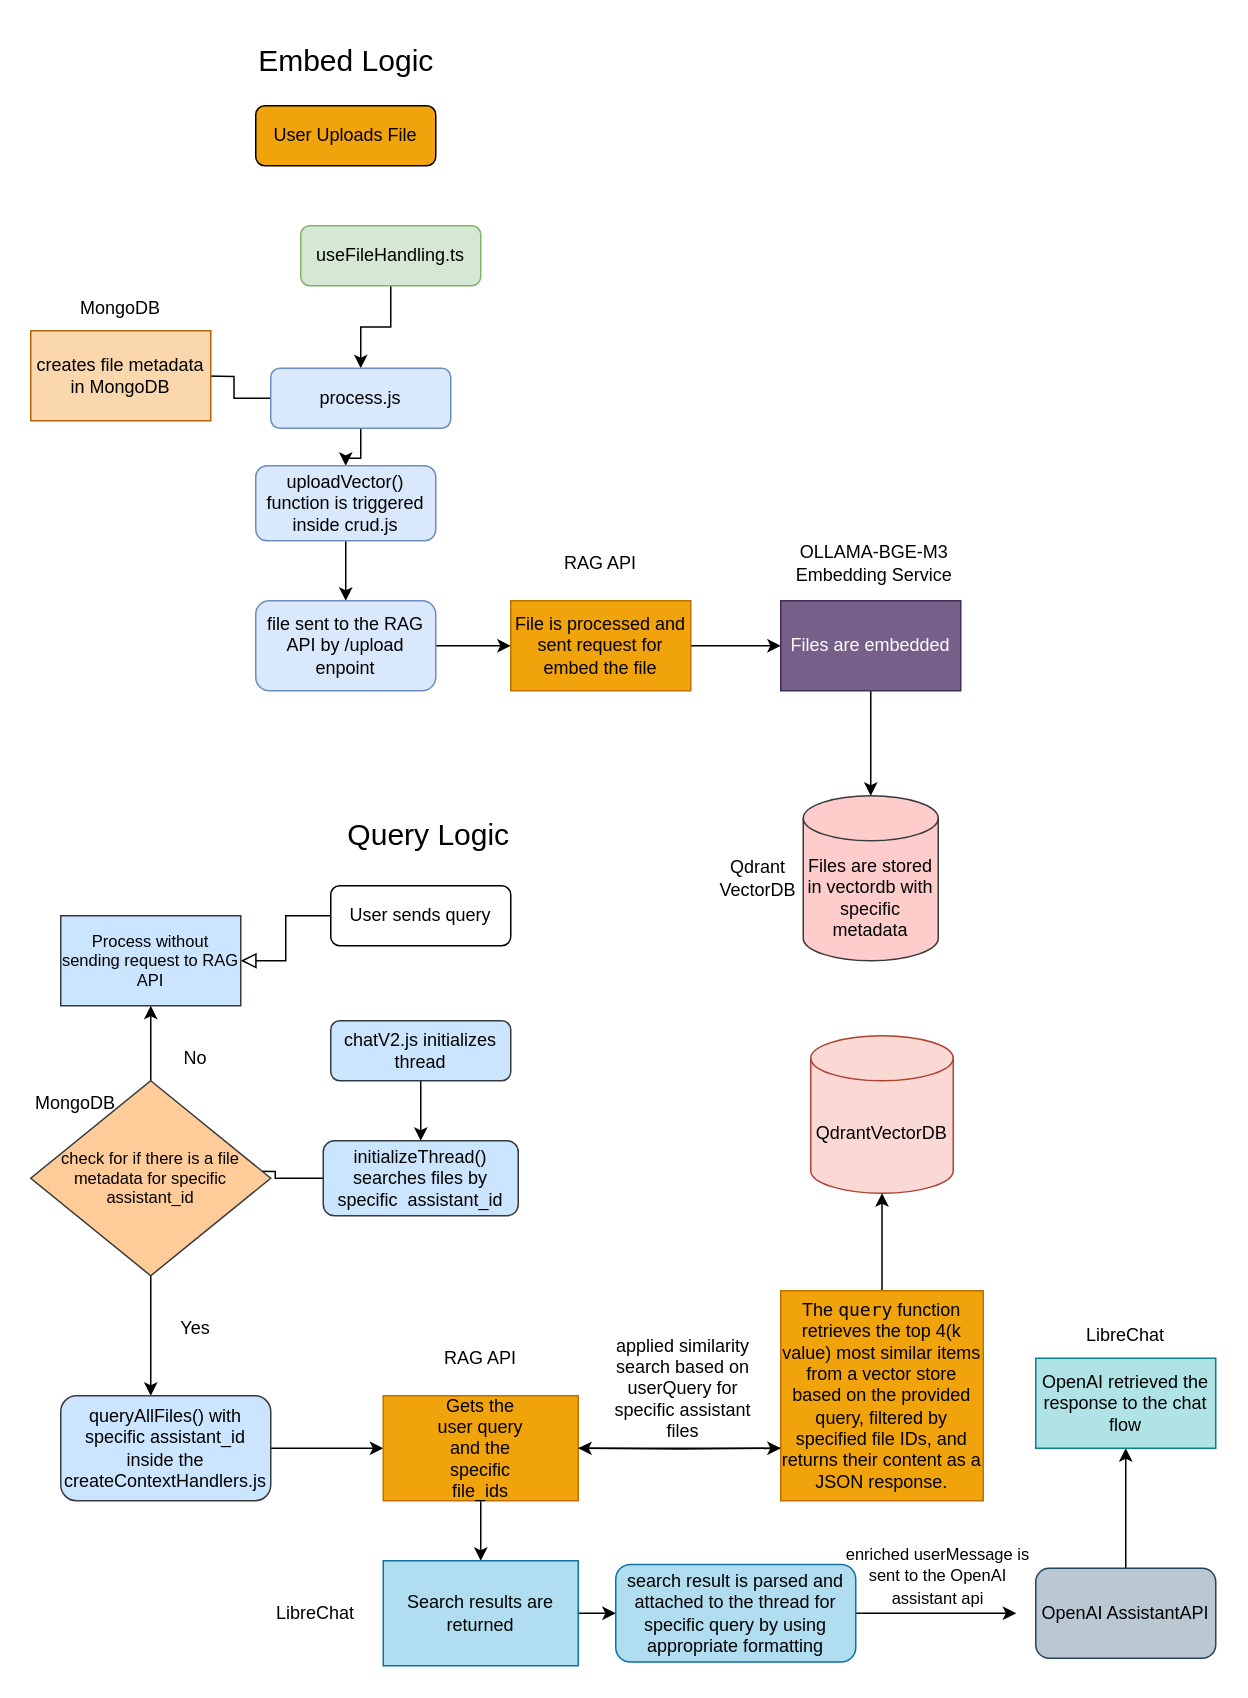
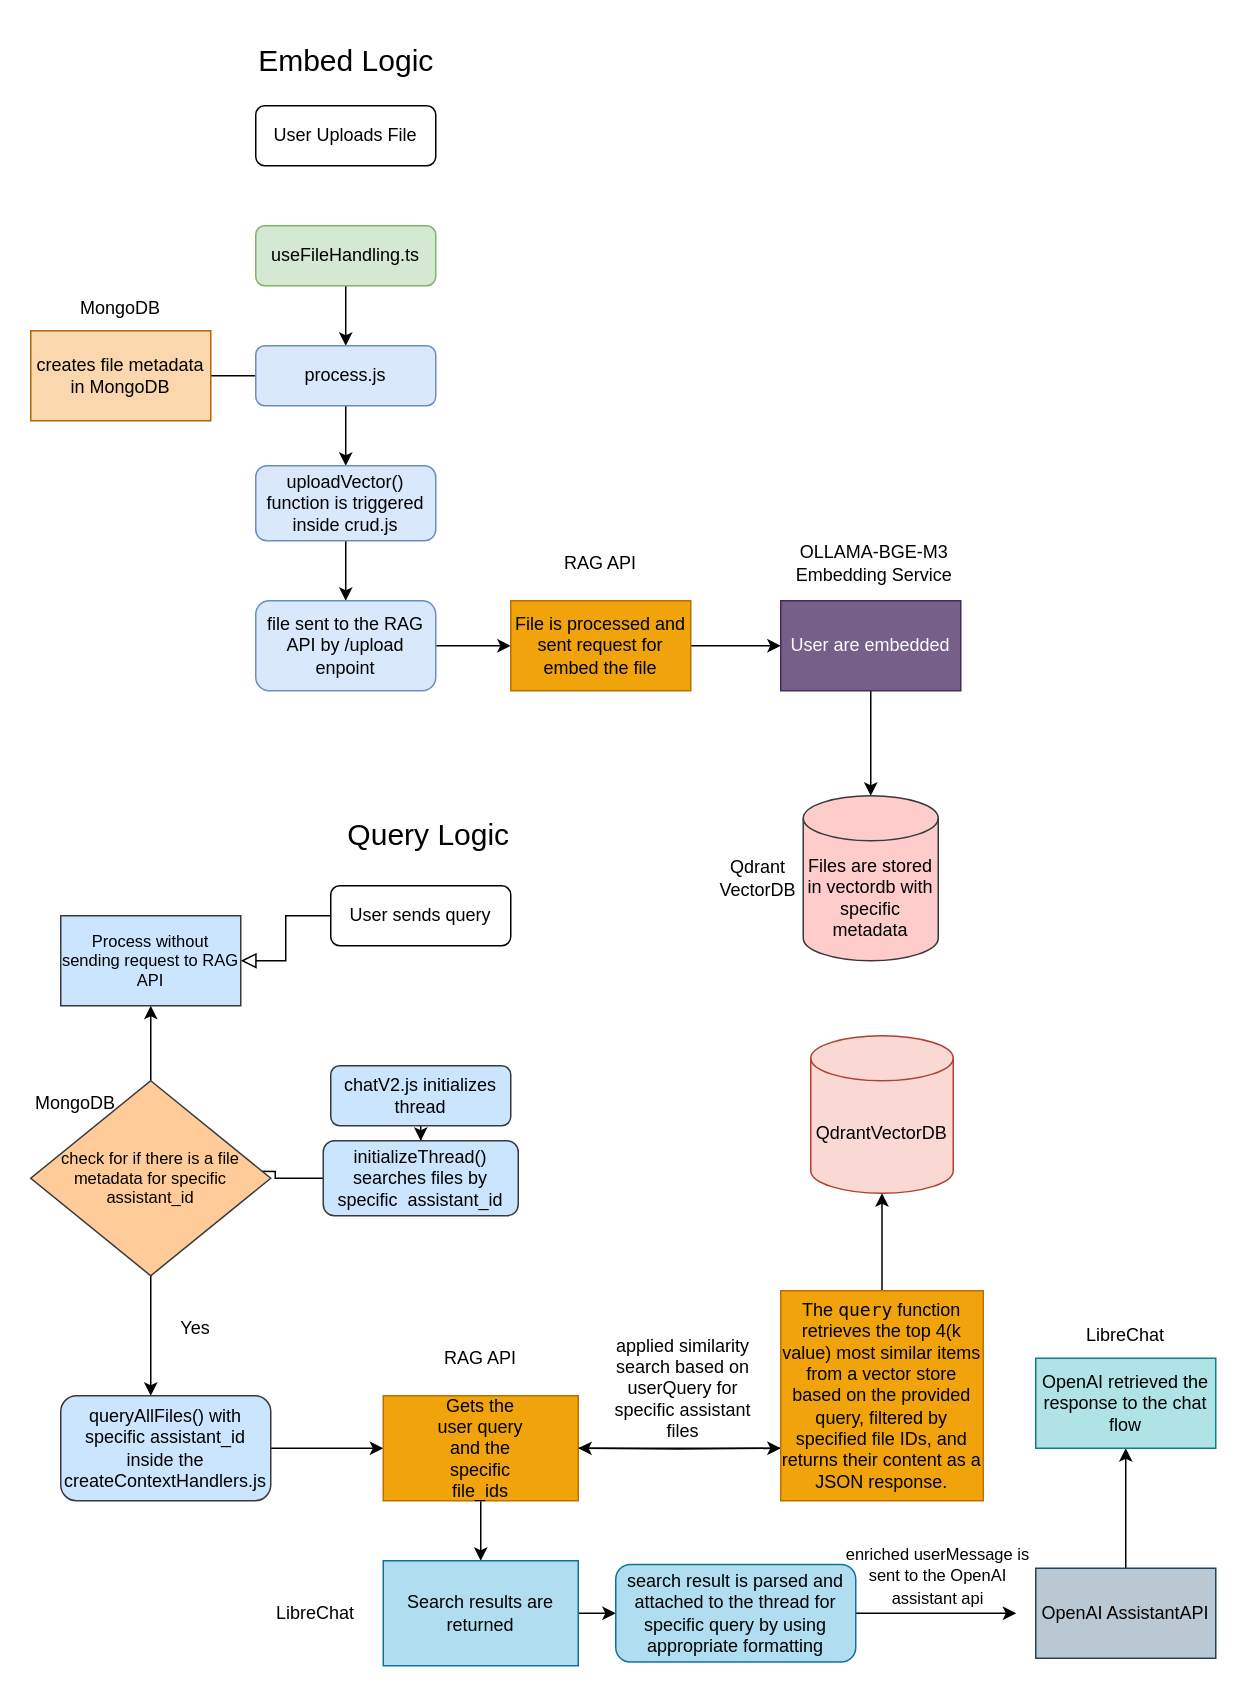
(346, 136) -> (346, 136)
(391, 256) -> (346, 256)
(361, 398) -> (346, 376)
(871, 646) -> (871, 646)
(421, 1051) -> (421, 1096)
(196, 1058) -> none
(1126, 1613) -> (1126, 1613)
